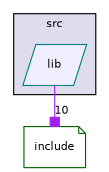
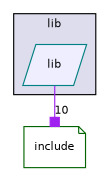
(55, 25) -> (55, 25)
